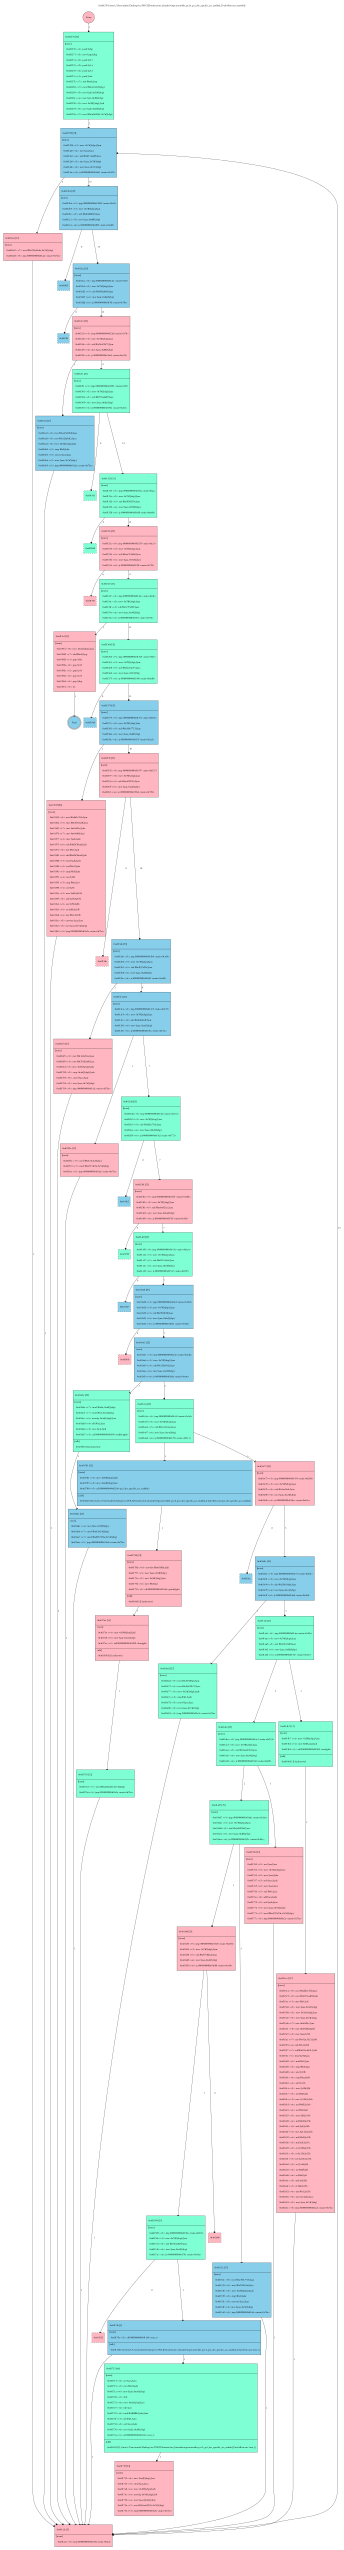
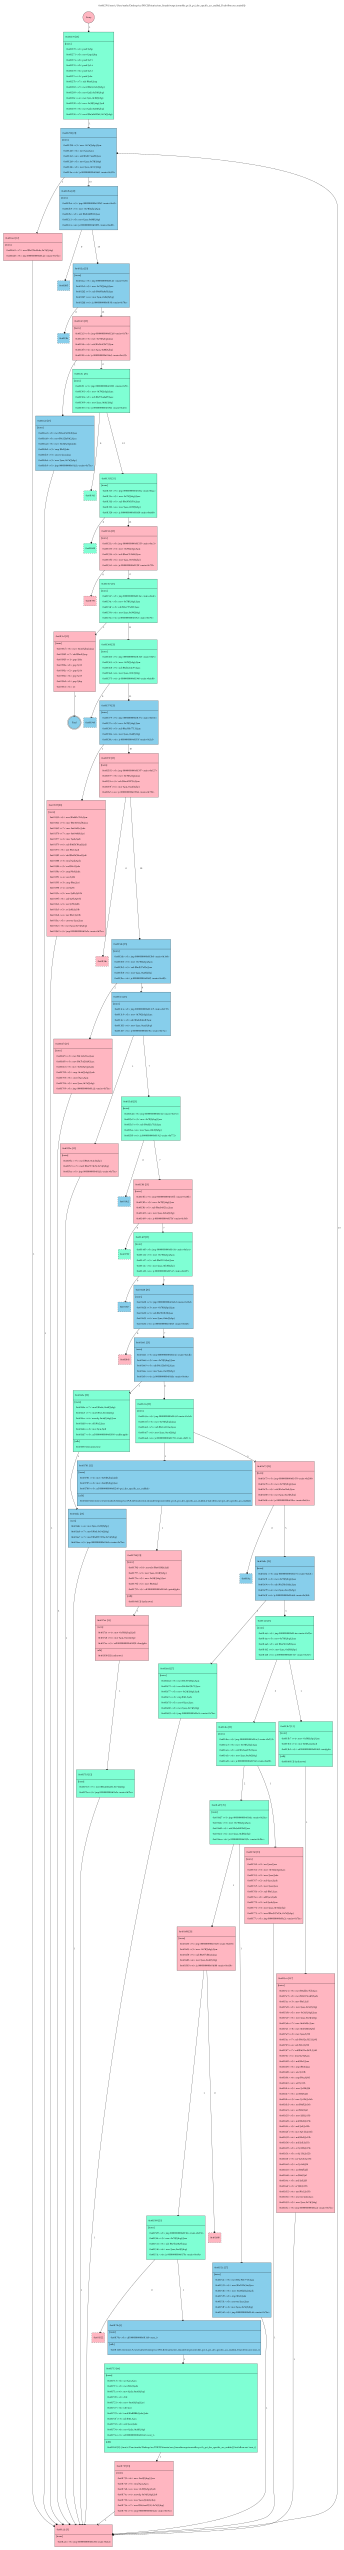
(91, 2437) -> (106, 2518)
